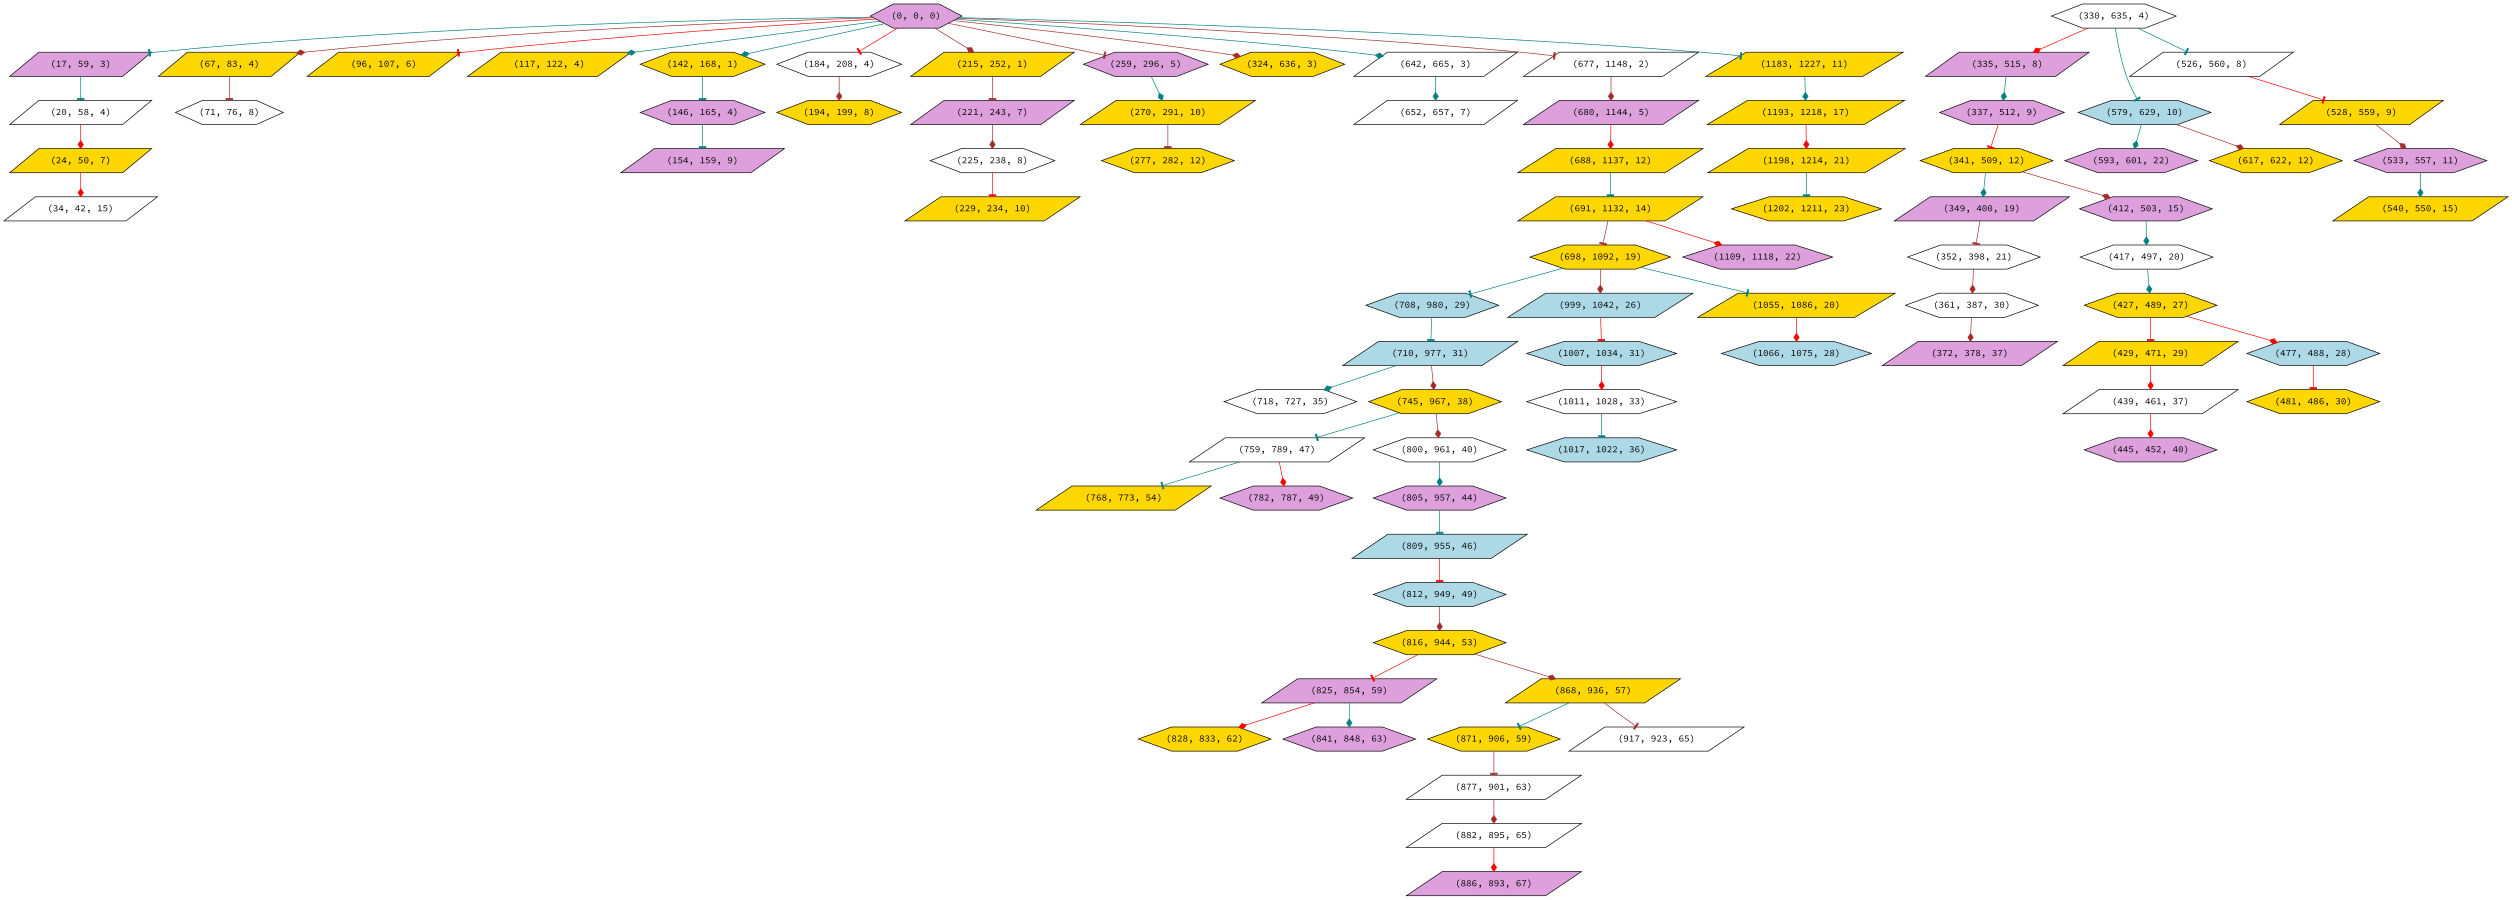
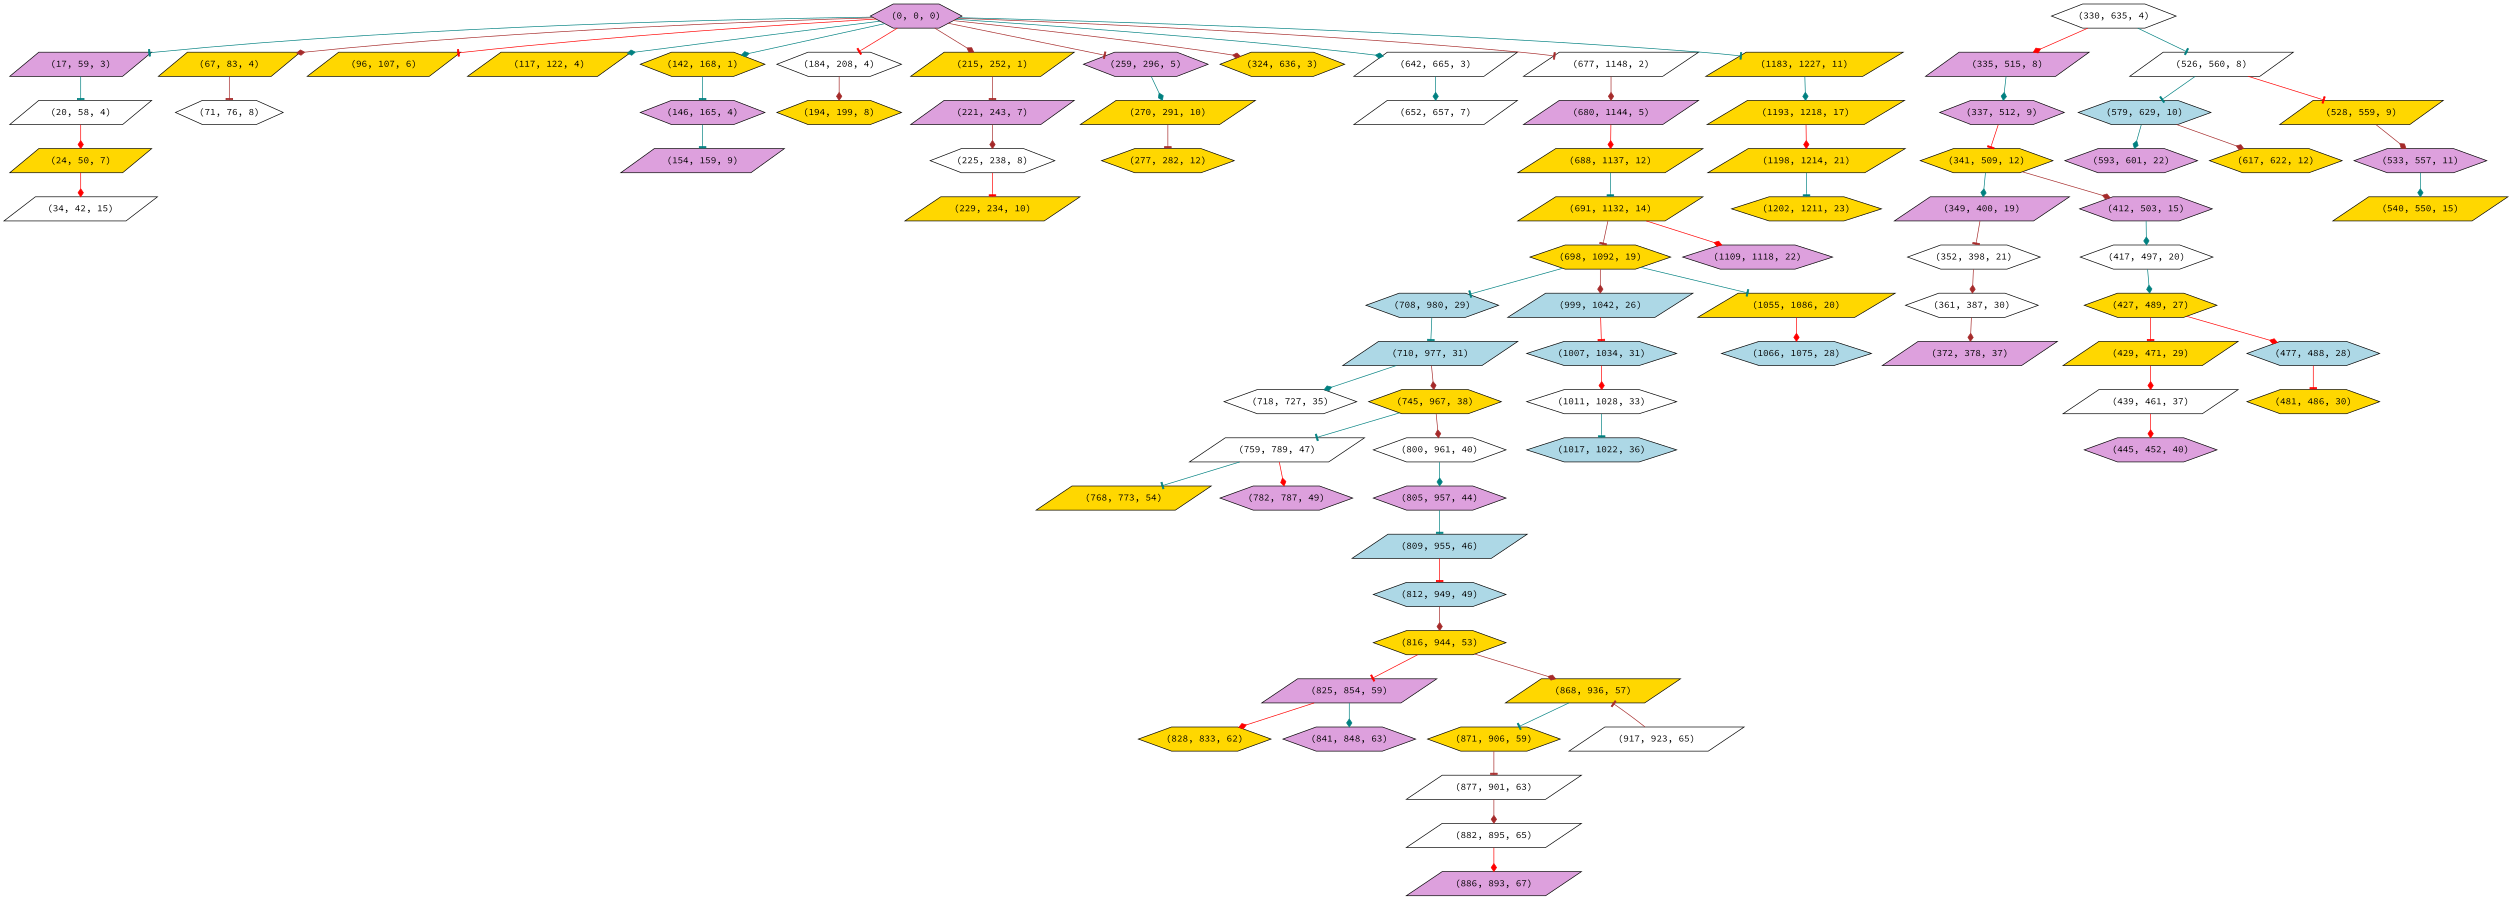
(2123, 64) -> (2180, 87)
(1619, 714) -> (1630, 716)
